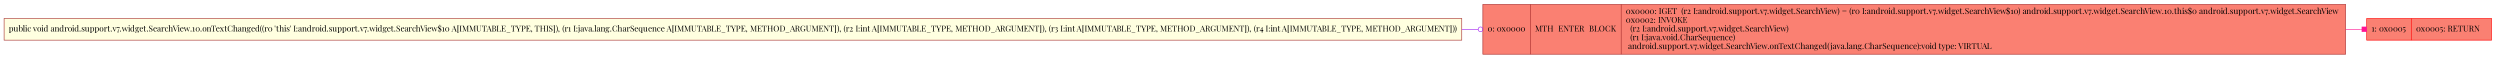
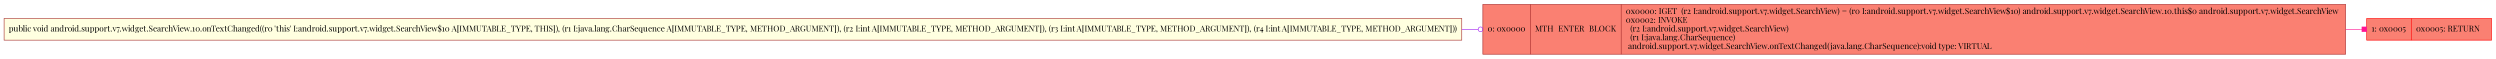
(1681, 38) -> (1681, 38)
